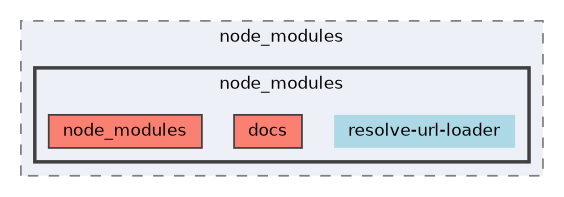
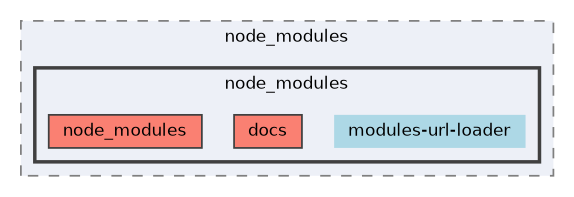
(425, 131) -> (430, 131)
